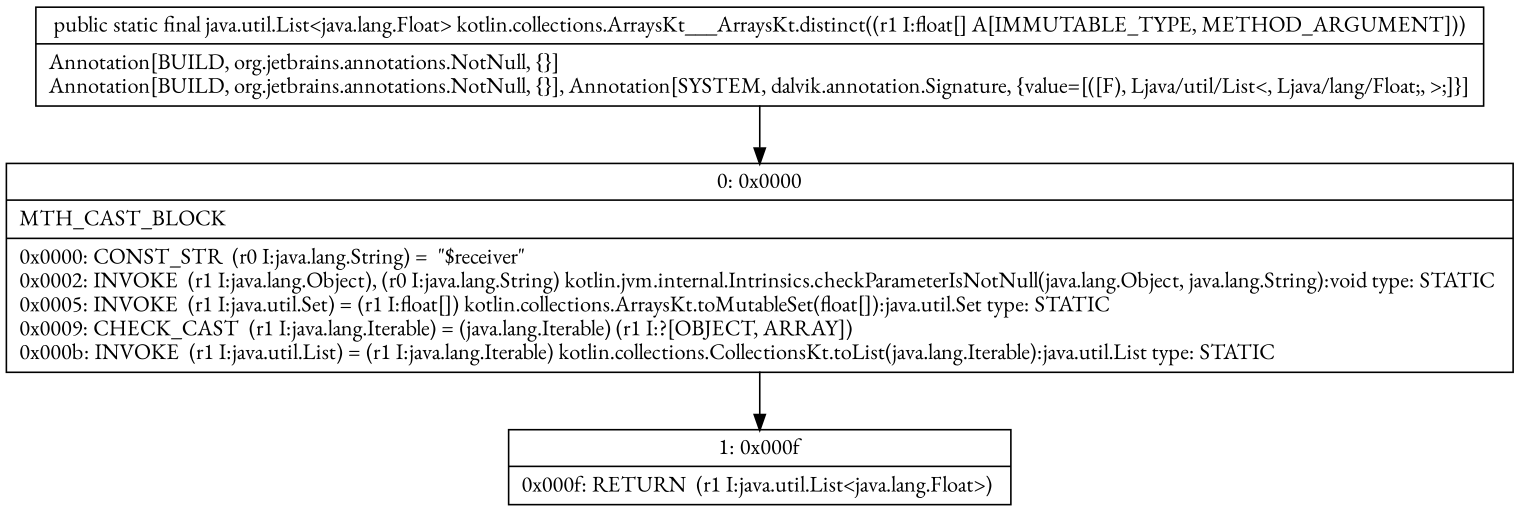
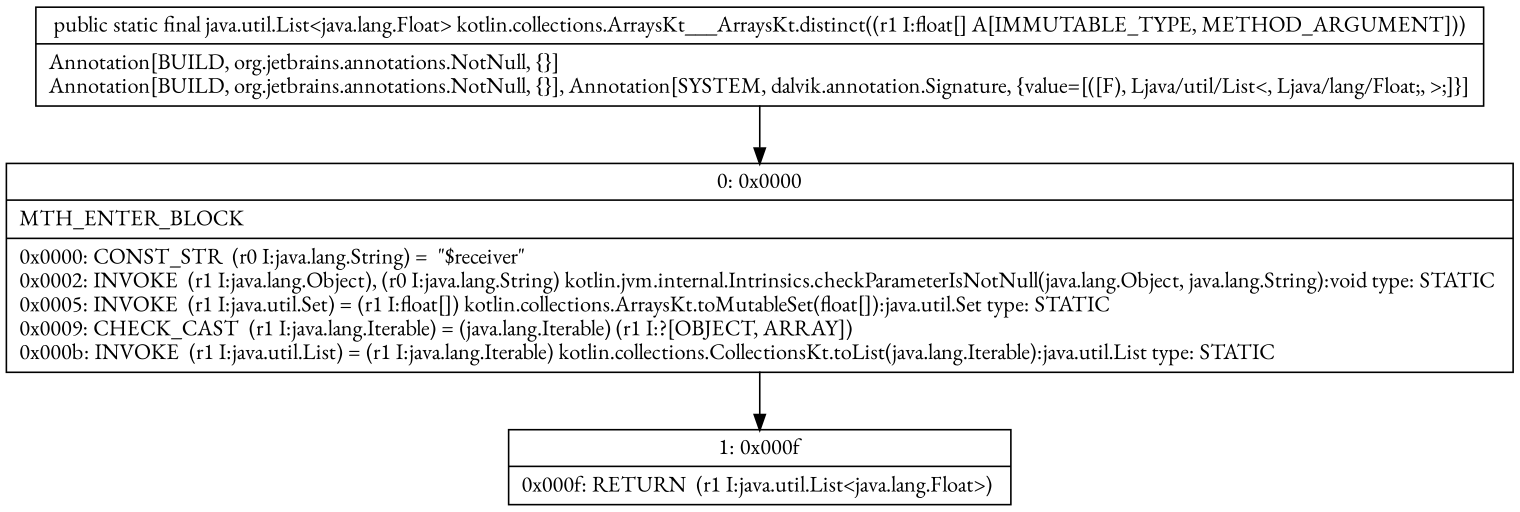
(123, 218) -> (132, 218)
